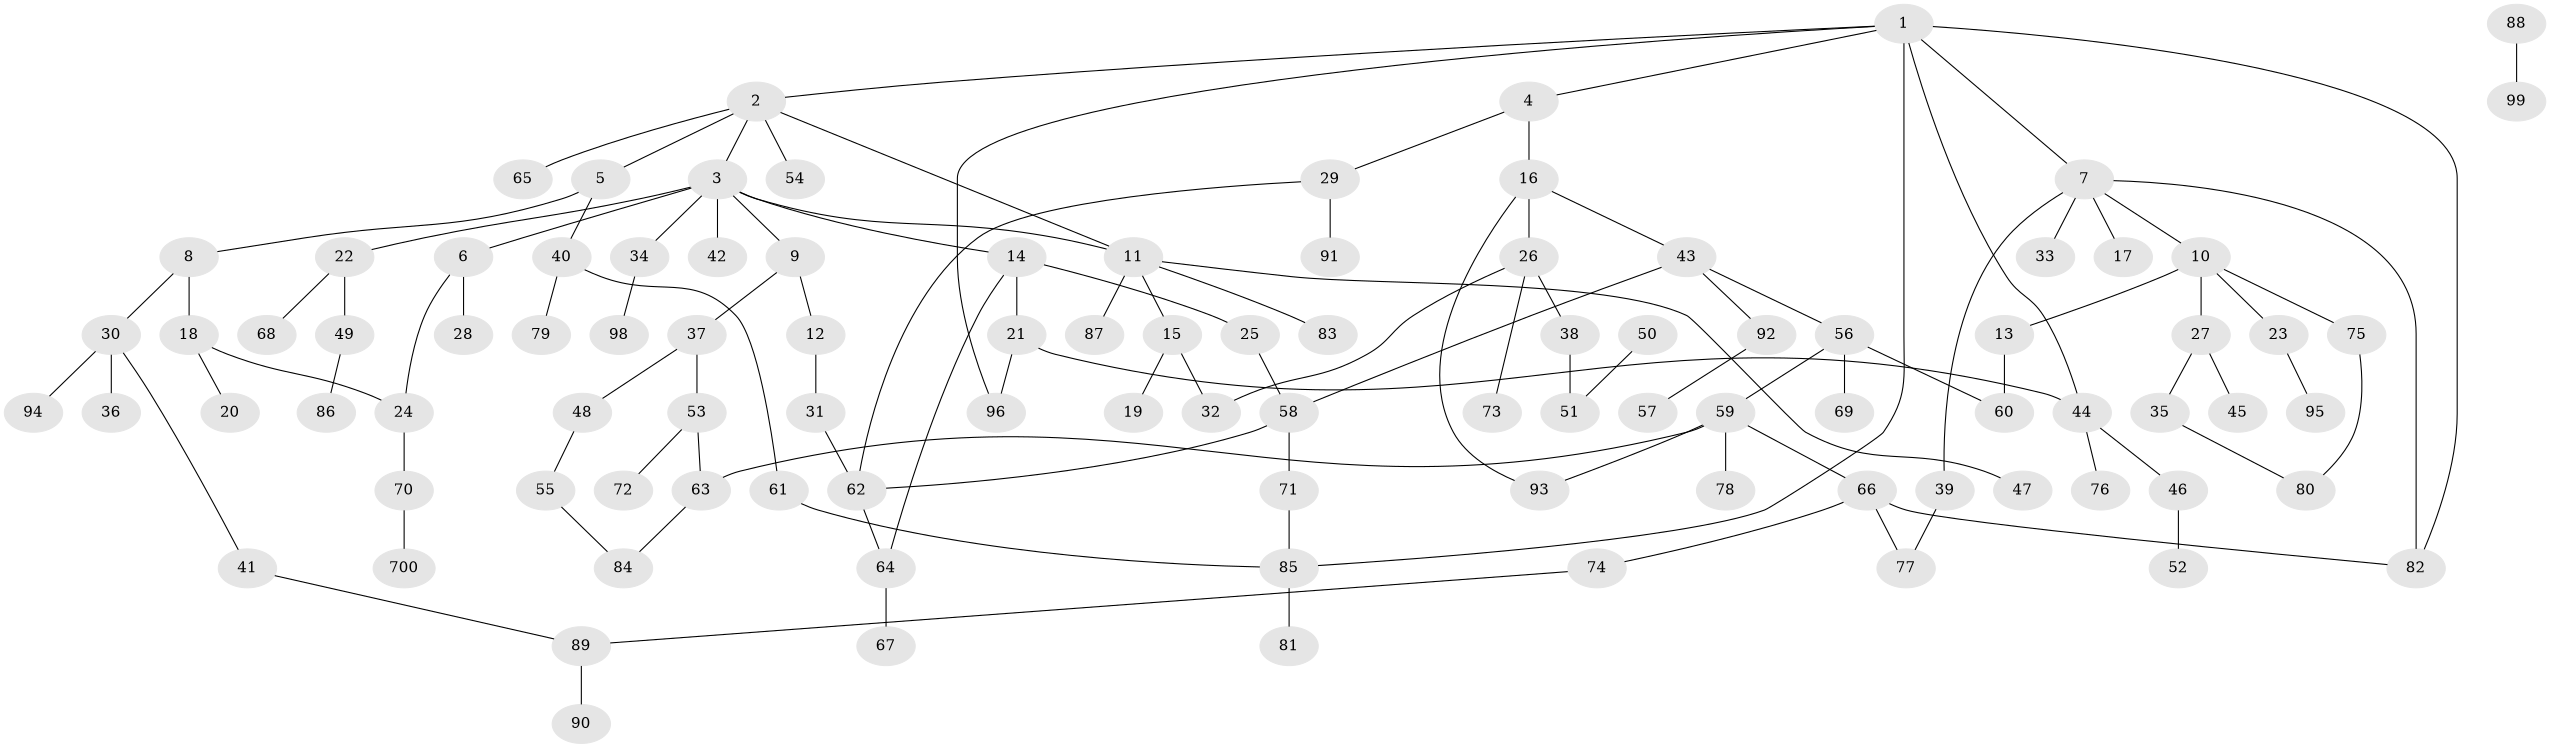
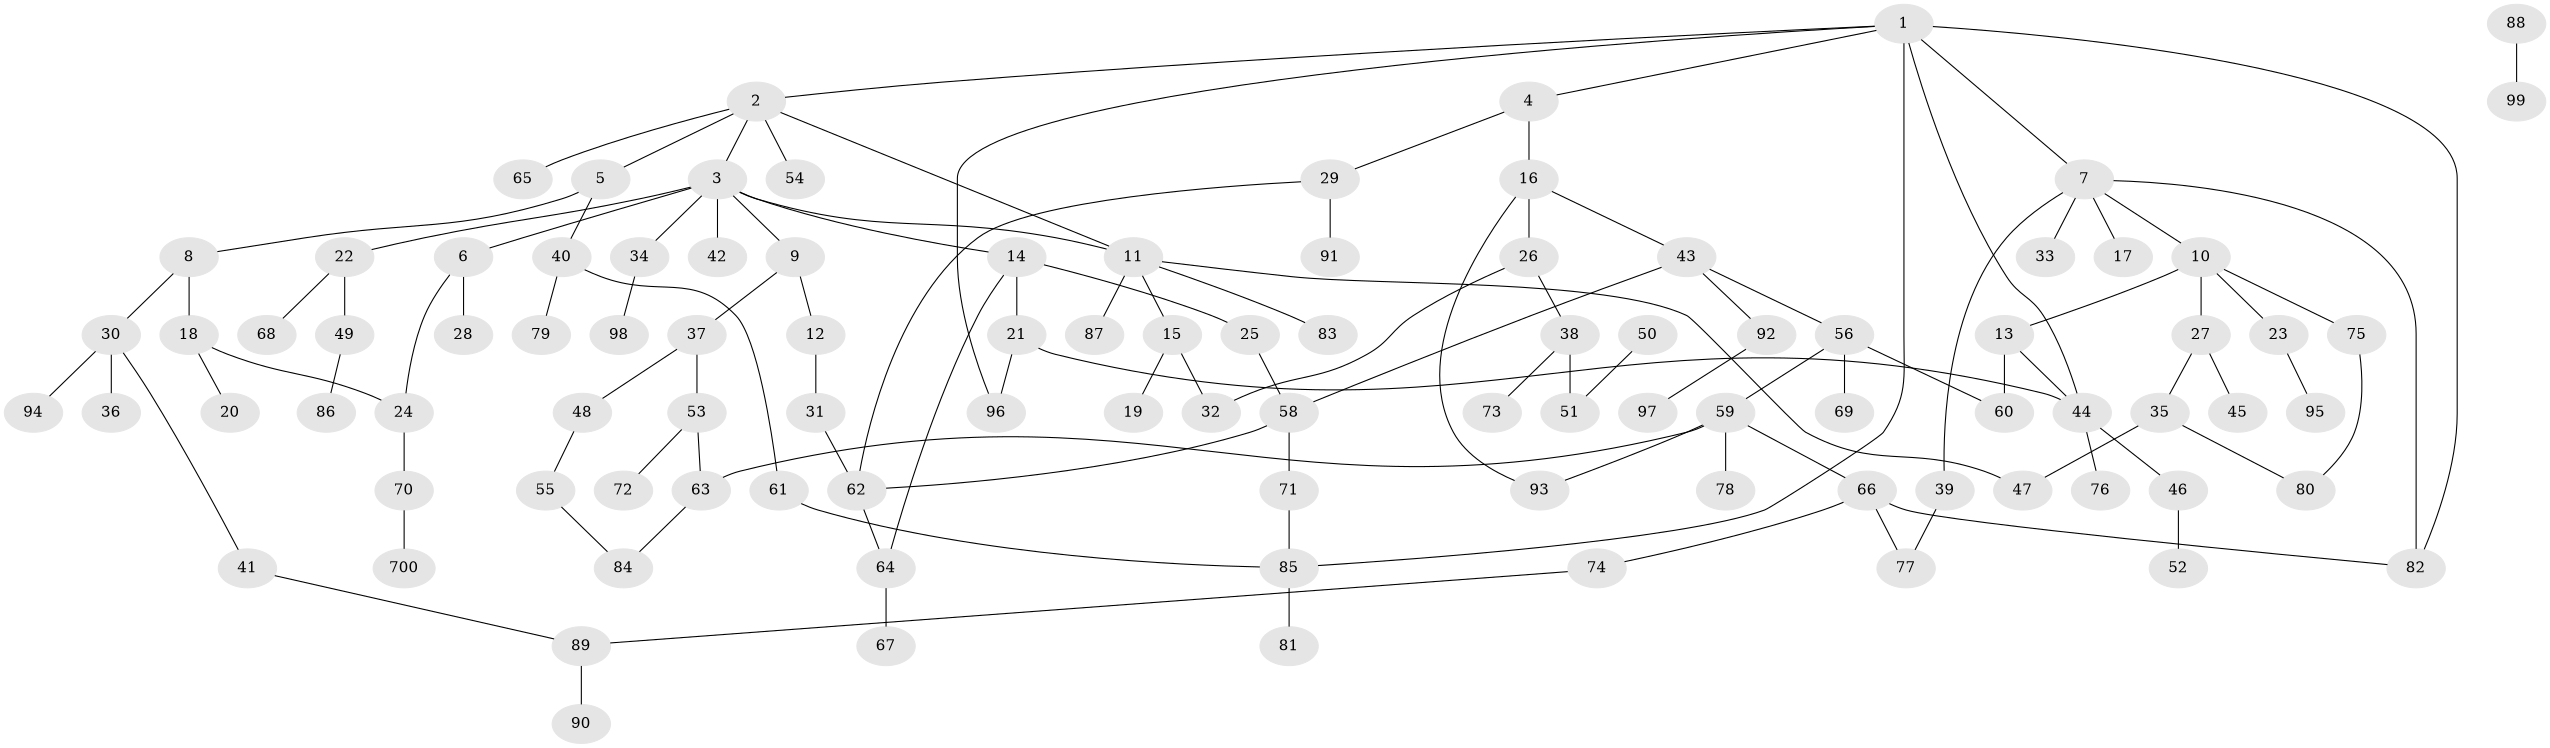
(1511, 335) -> (1537, 368)
none -> (2043, 374)
(1648, 413) -> (1648, 413)
none -> (2099, 448)
